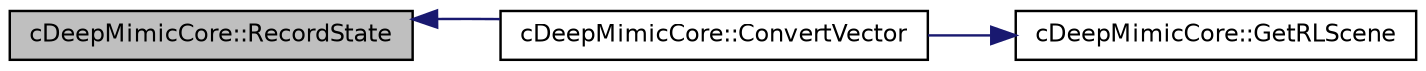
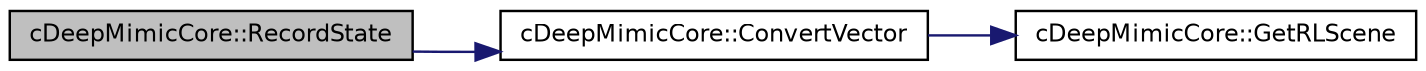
(469, 19) -> (444, 52)
